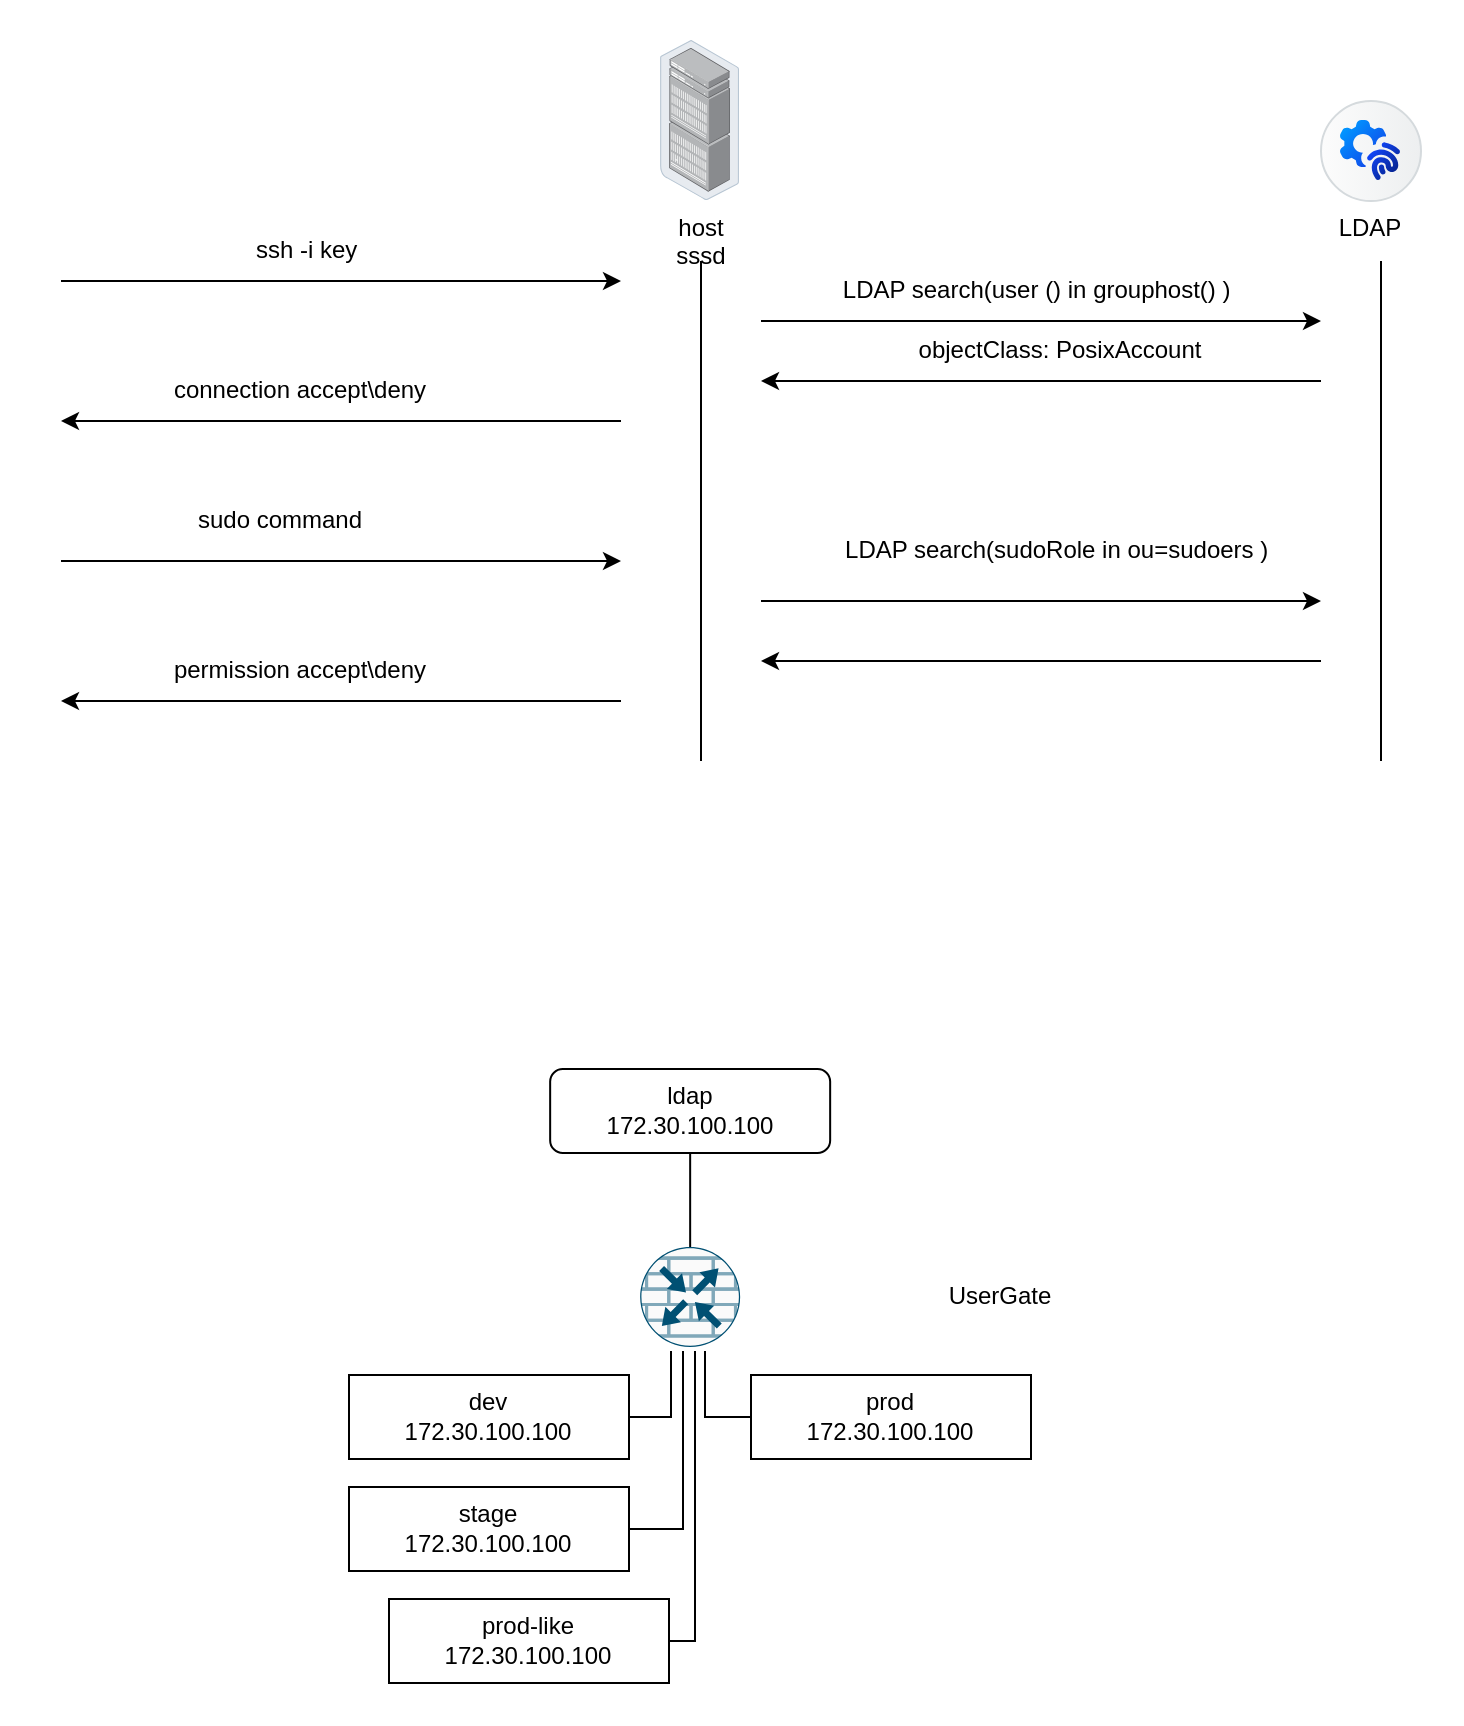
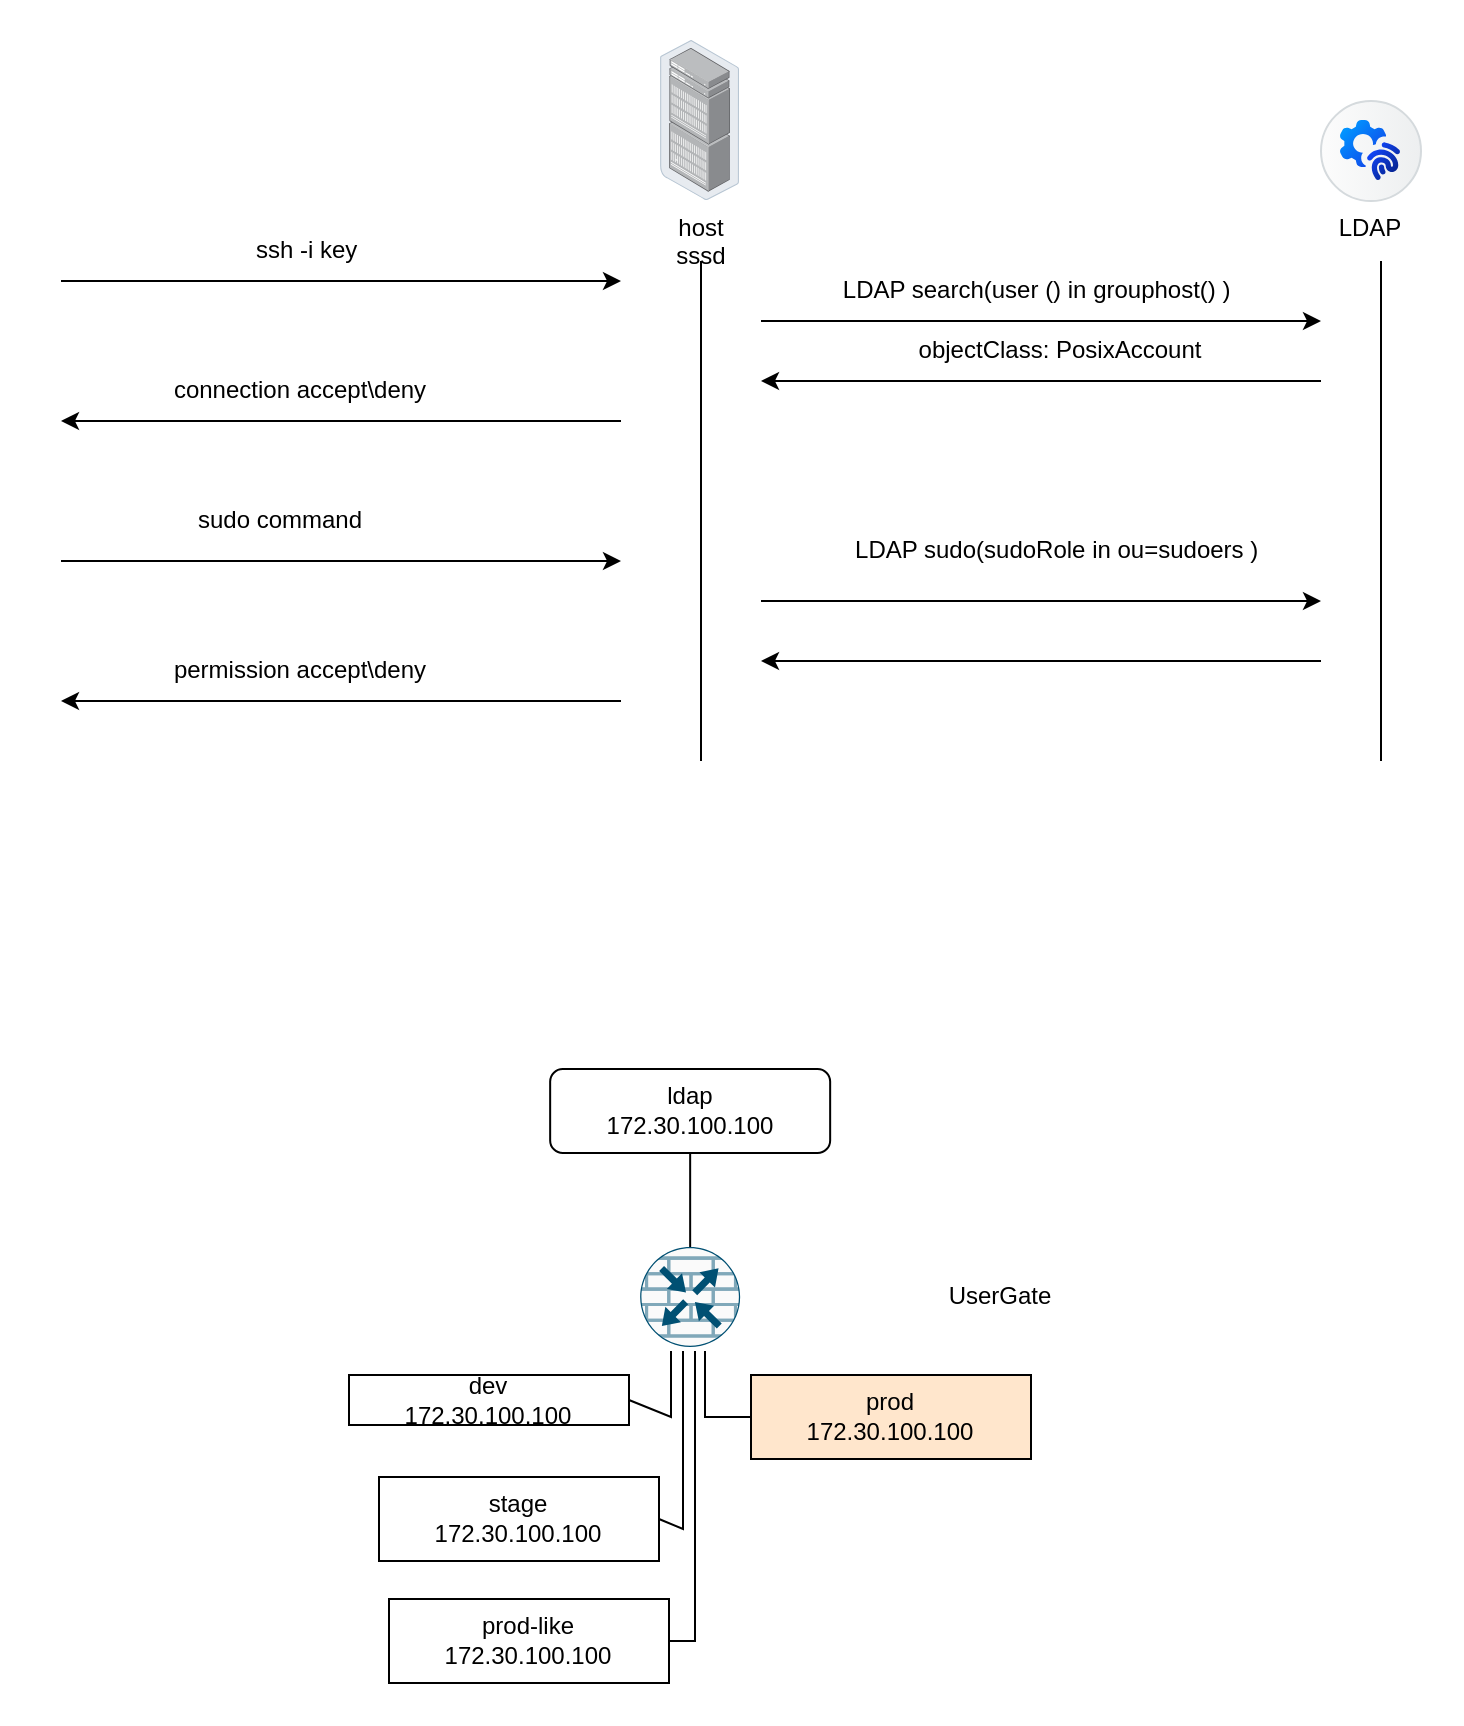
(1061, 551) -> (1061, 551)
(489, 1417) -> (489, 1400)
(891, 1417) -> (891, 1417)
(489, 1529) -> (519, 1519)
